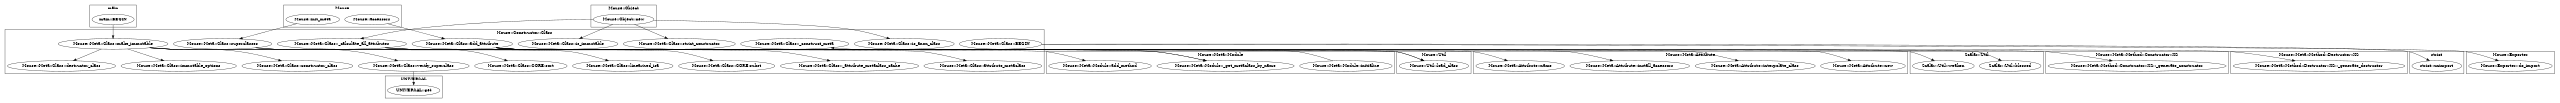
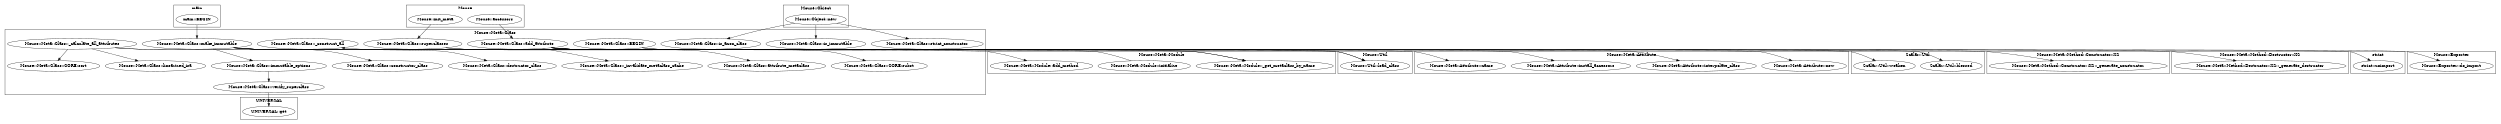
(478, 23) -> none
(525, 33) -> (495, 33)
(795, 44) -> (308, 44)
(357, 52) -> (269, 75)
(849, 66) -> (632, 66)
